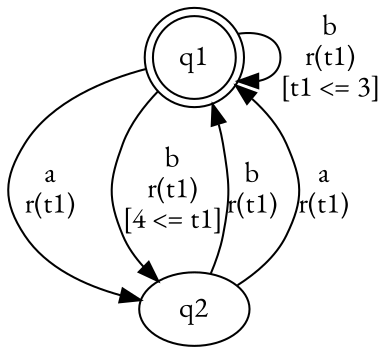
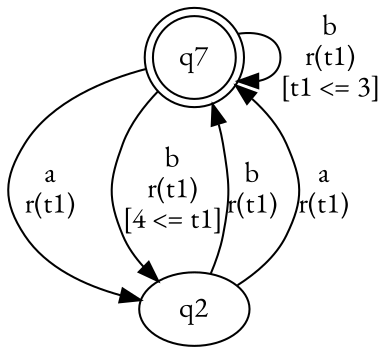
(194, 58) -> (194, 58)
